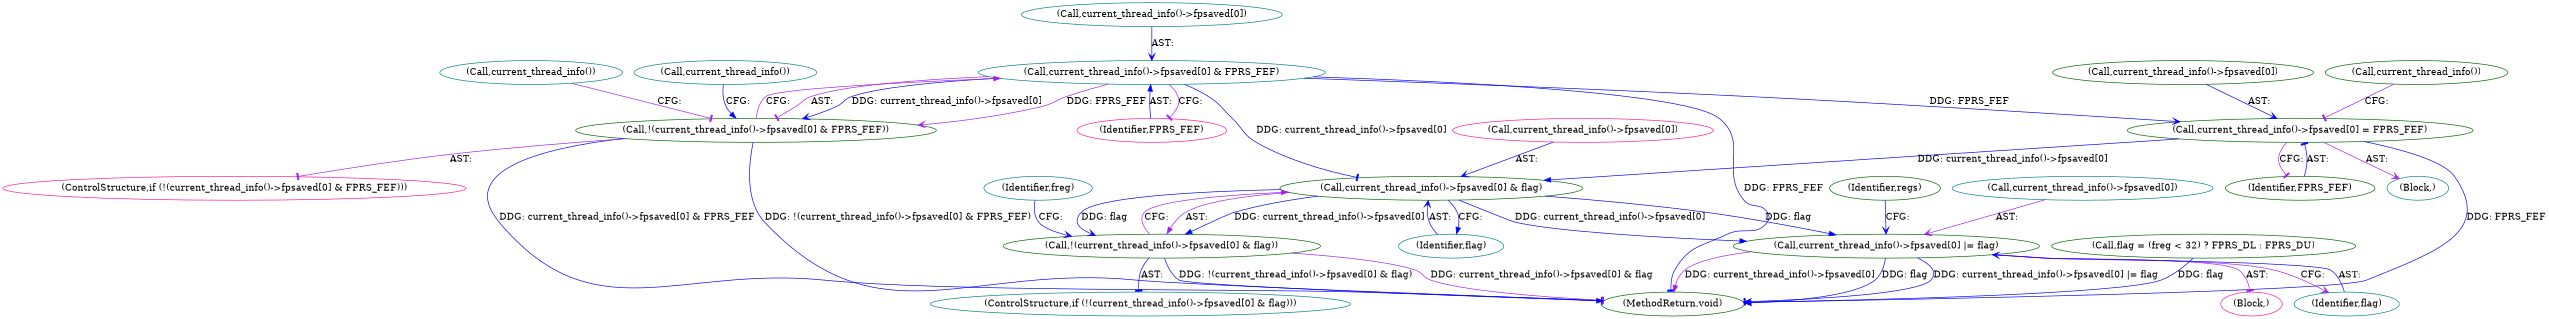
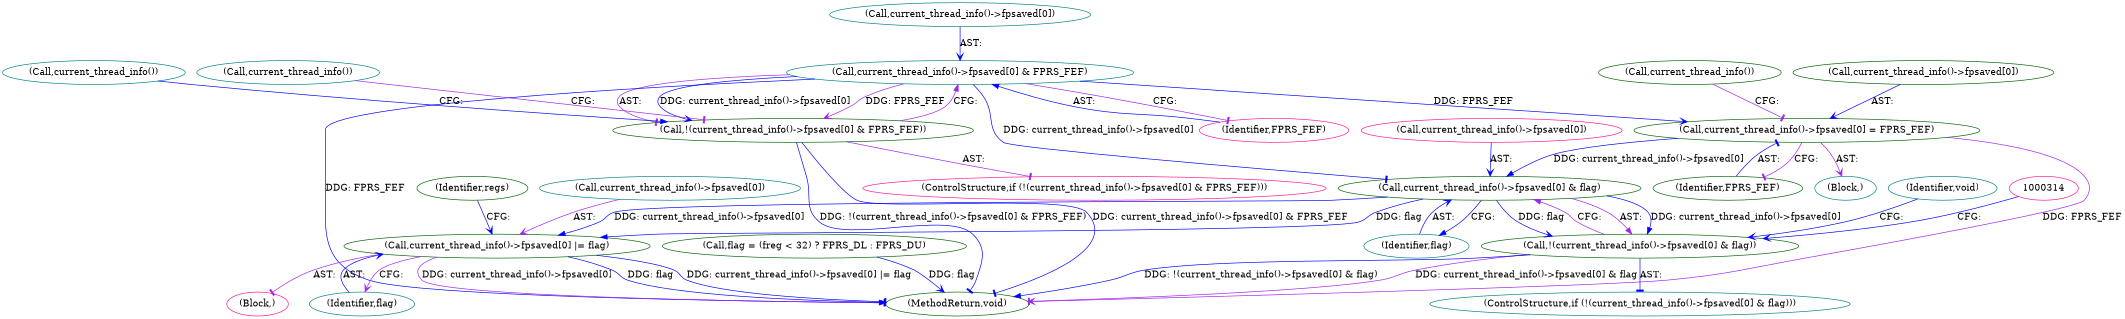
(1038, 188) -> (1943, 188)
none -> (2044, 188)
(2190, 292) -> (1649, 281)
